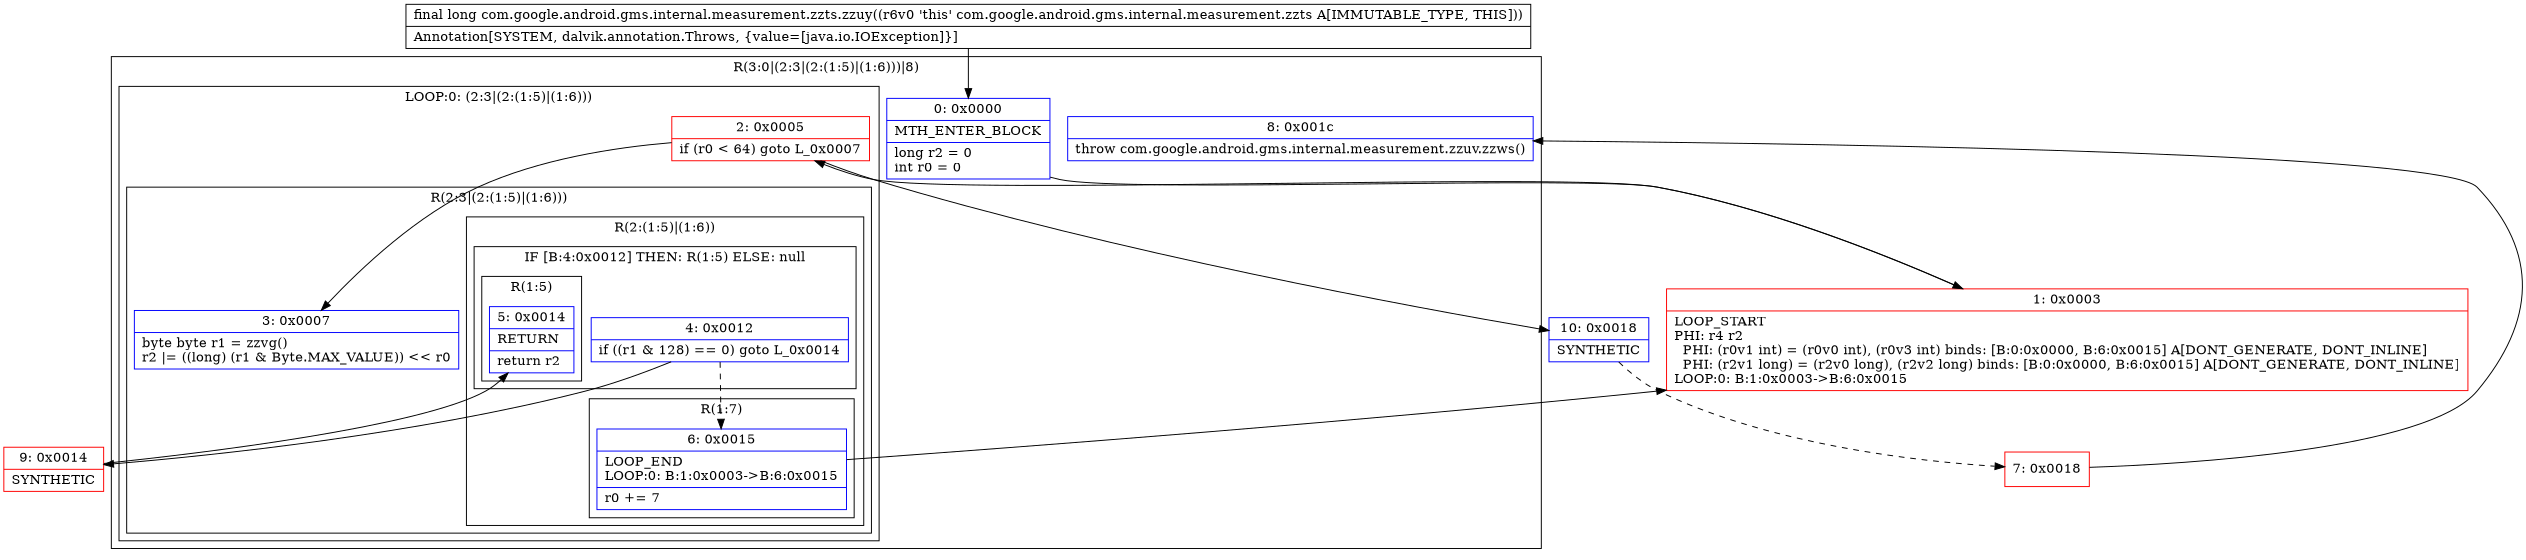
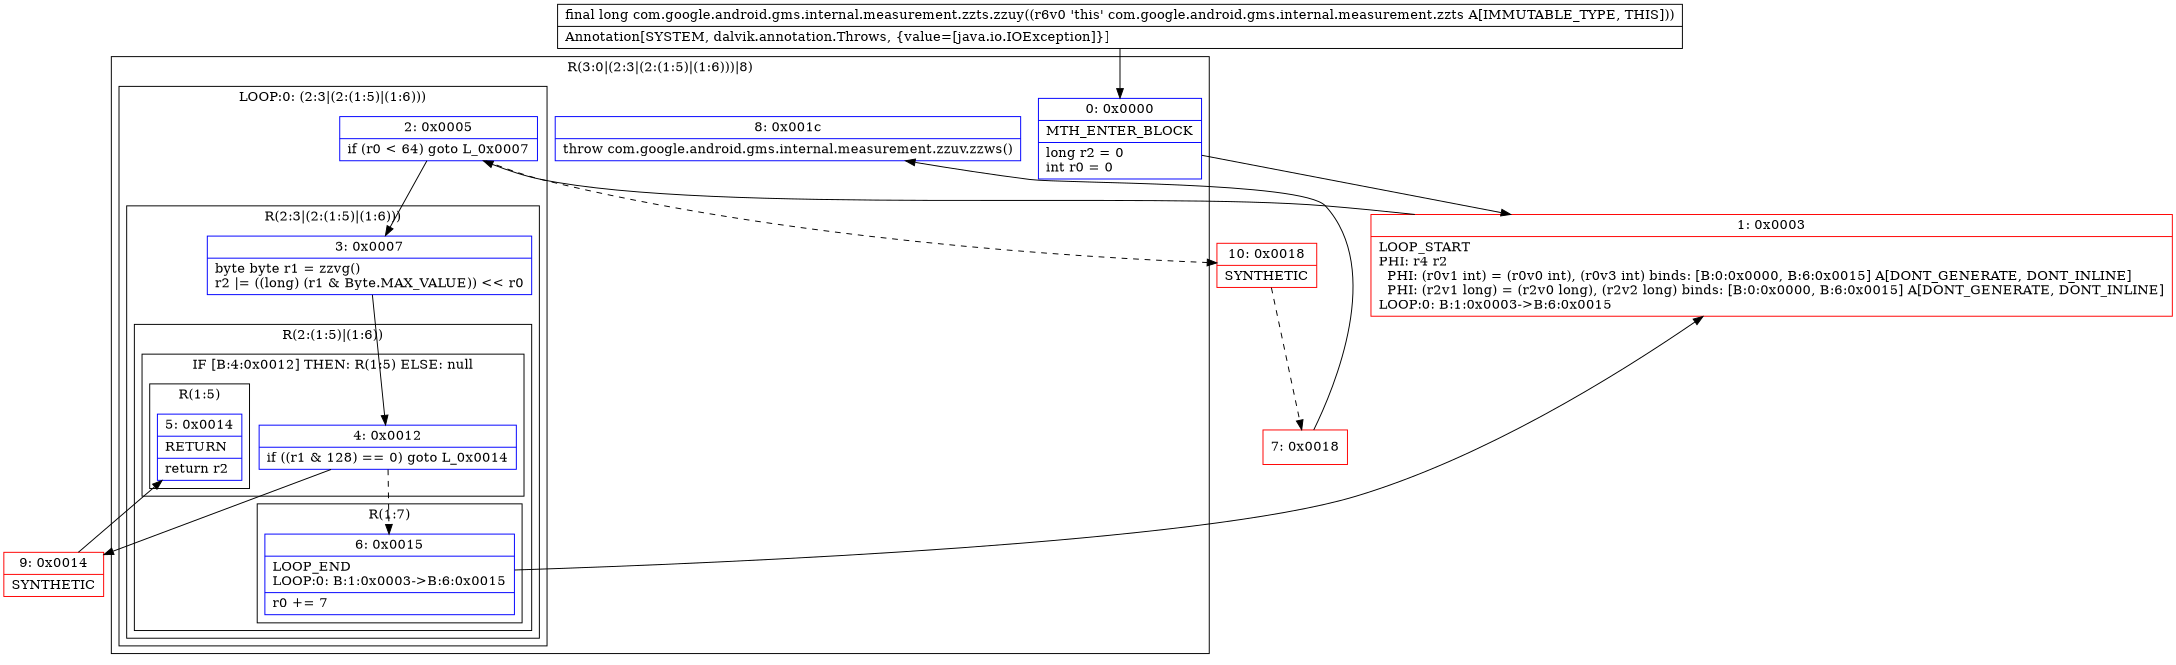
(771, 139) -> (439, 139)
(1177, 257) -> (843, 233)
(1599, 340) -> (1267, 265)
none -> (379, 361)
